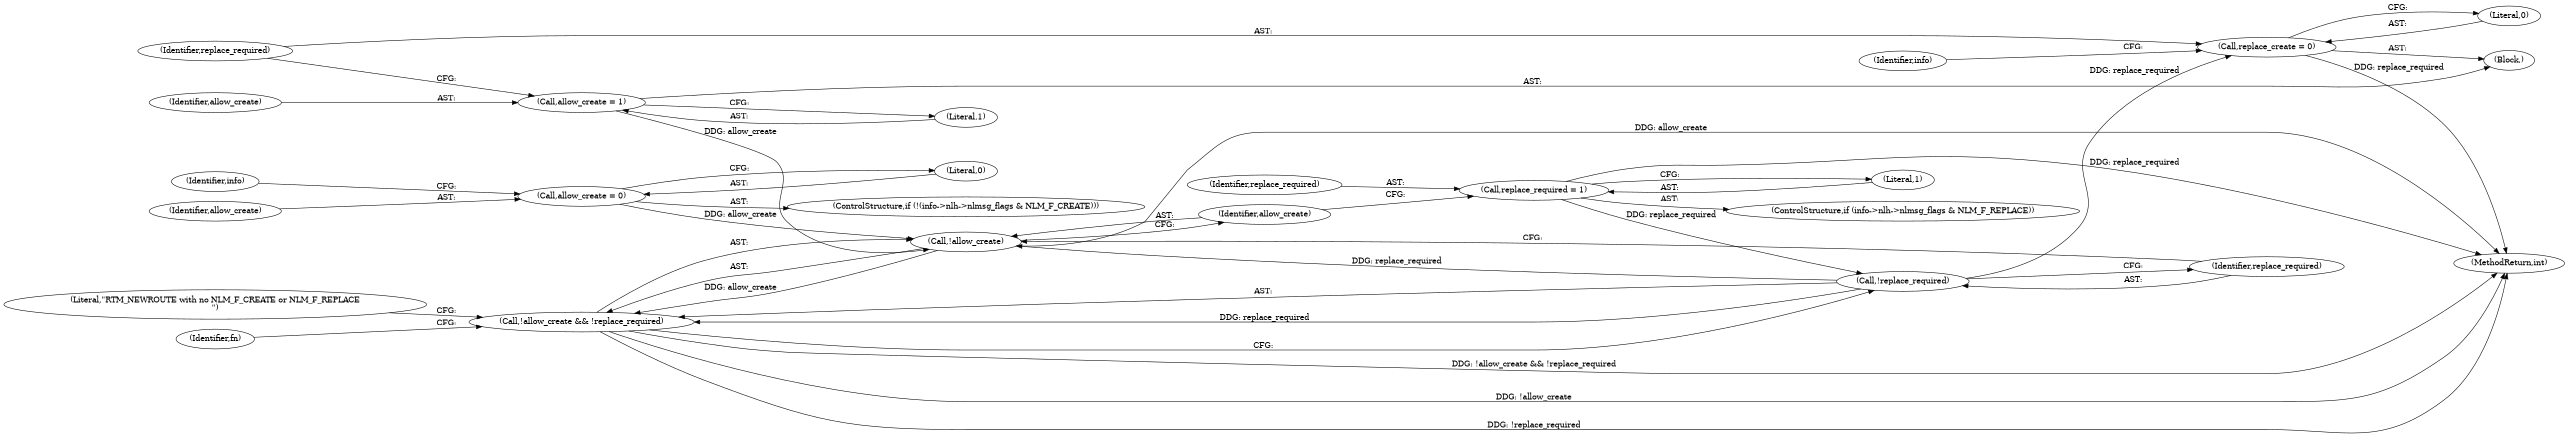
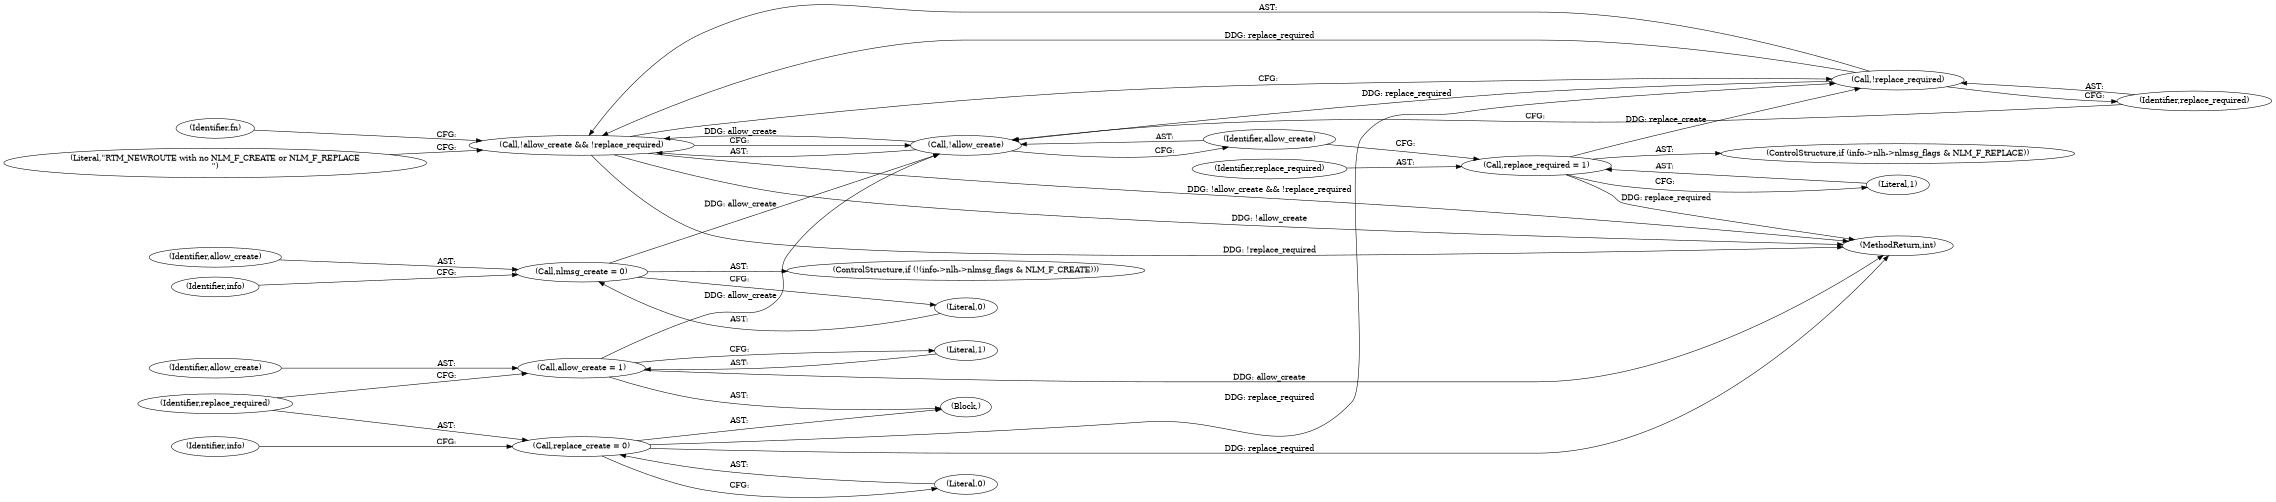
(1753, 132) -> (1274, 382)
(2084, 177) -> (1356, 388)
(582, 196) -> (582, 272)
(1671, 215) -> (1666, 120)
(741, 243) -> (741, 141)
